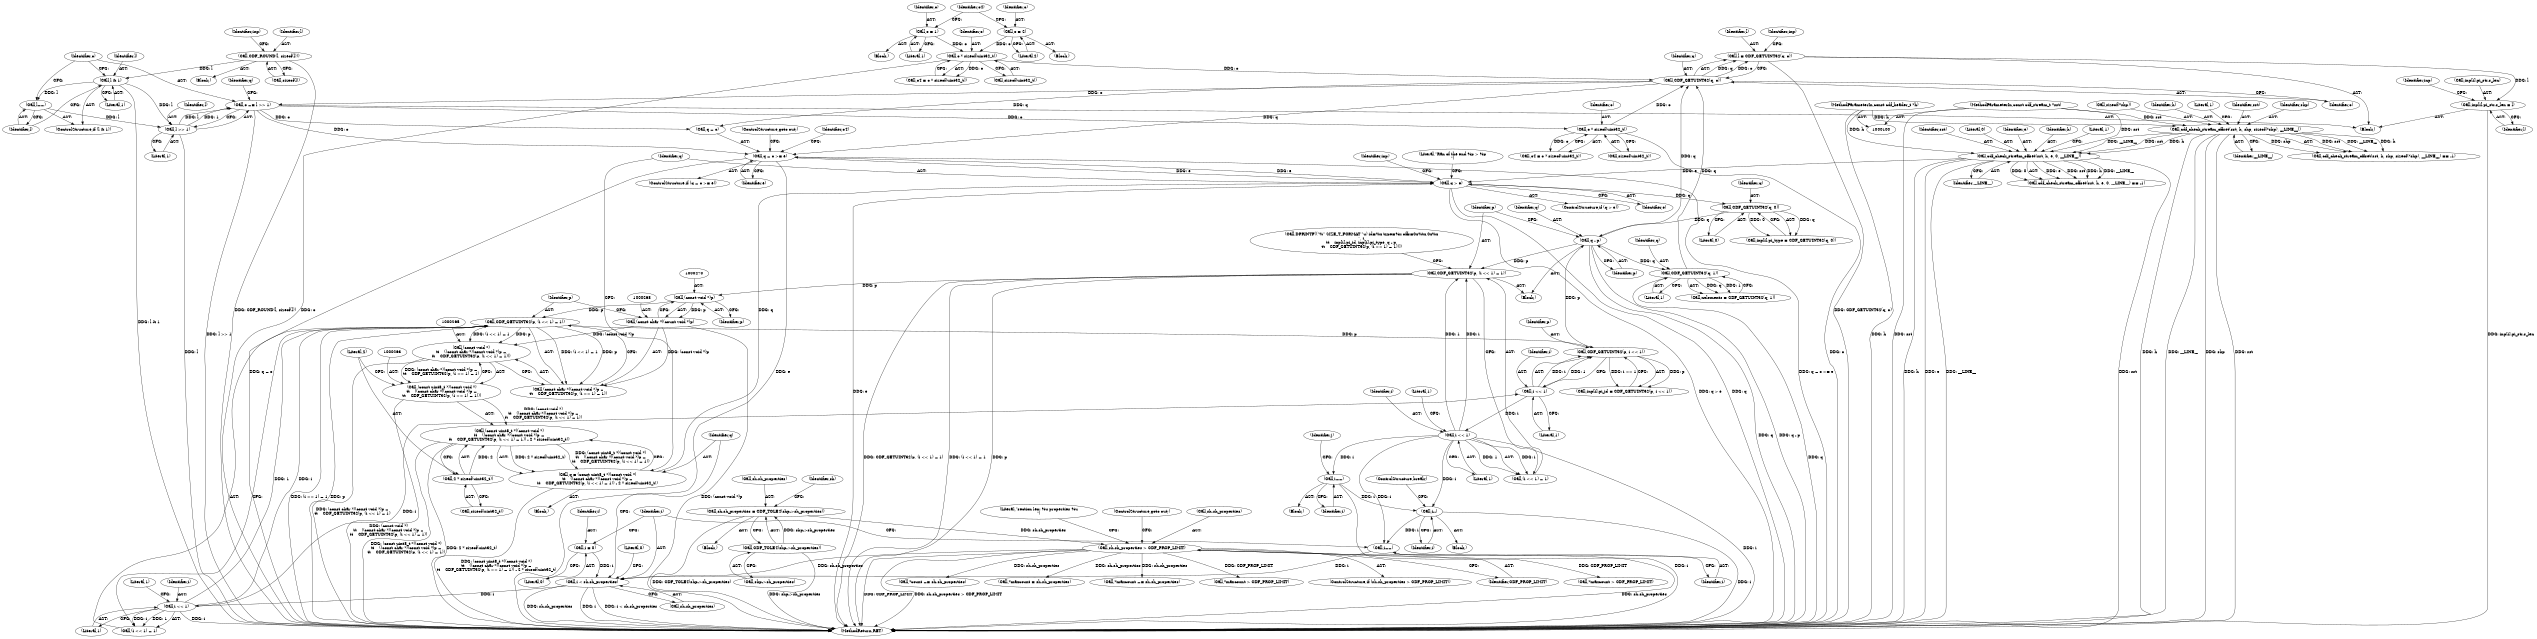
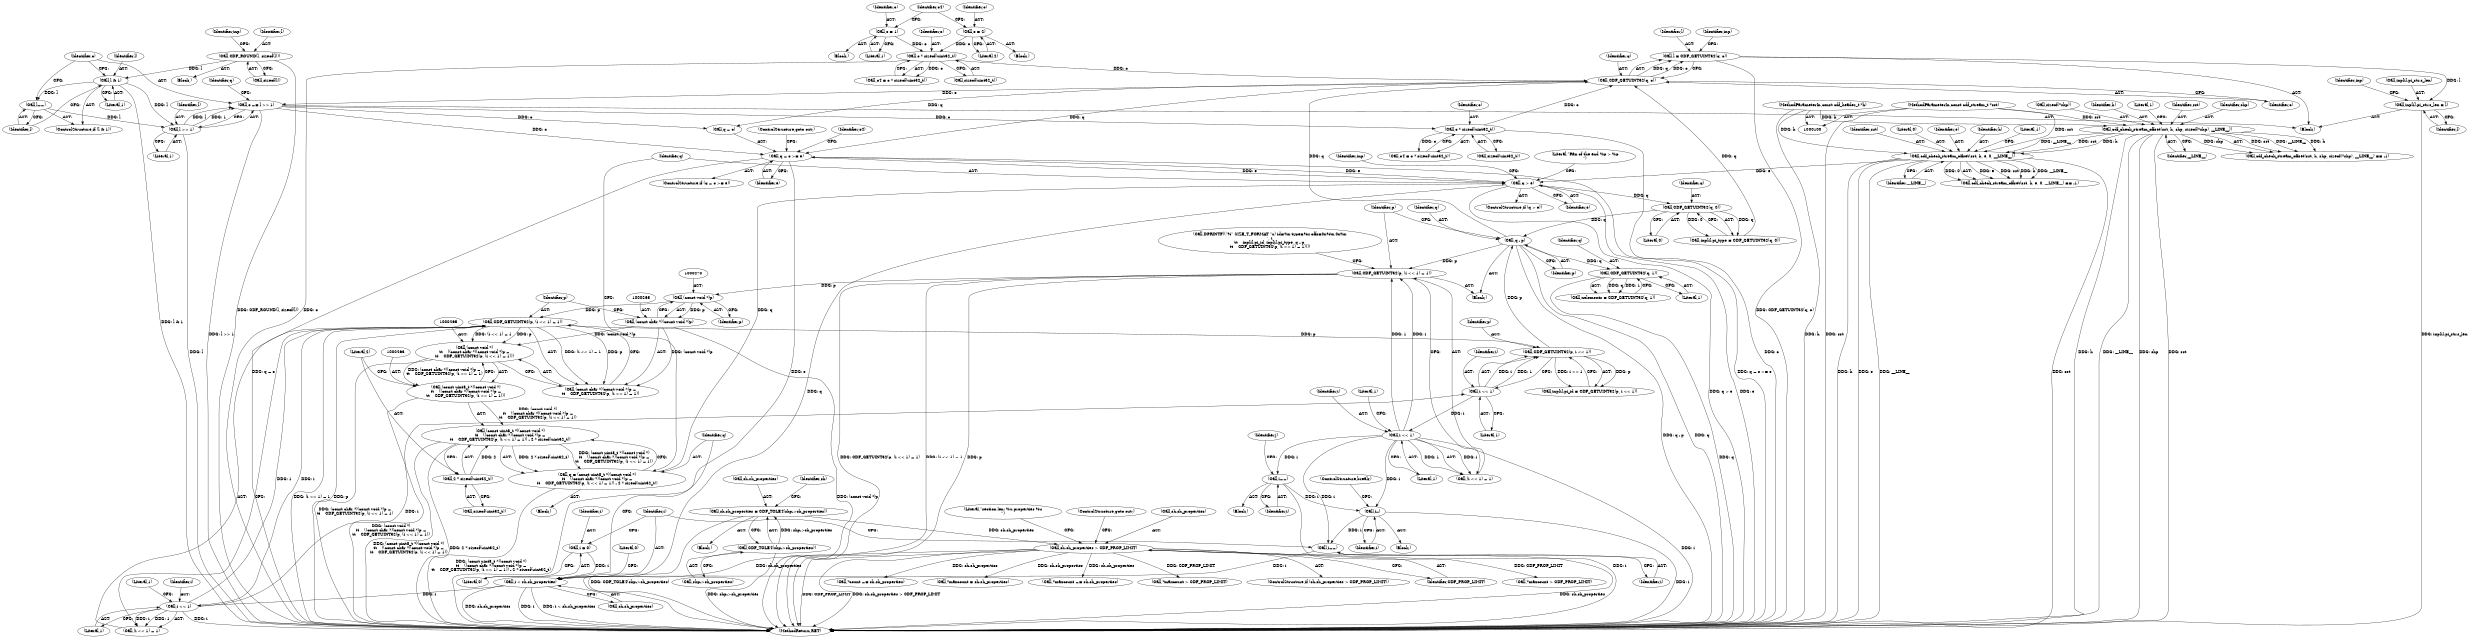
(1698, 181) -> (1712, 153)
